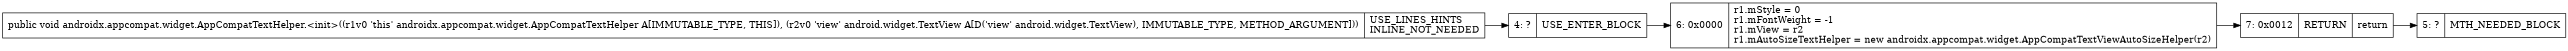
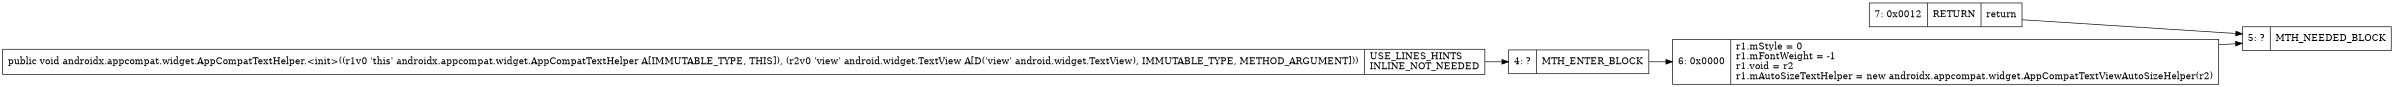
(1592, 25) -> (1593, 61)
(2225, 25) -> (2227, 44)
(1769, 30) -> (1765, 66)
